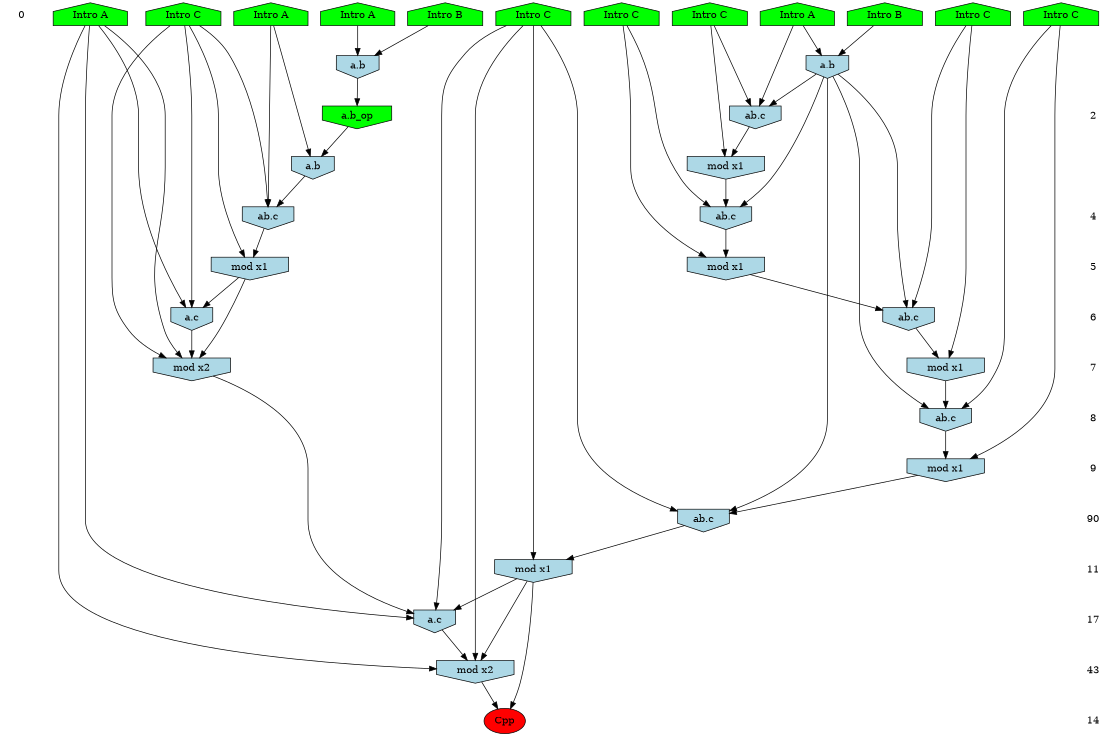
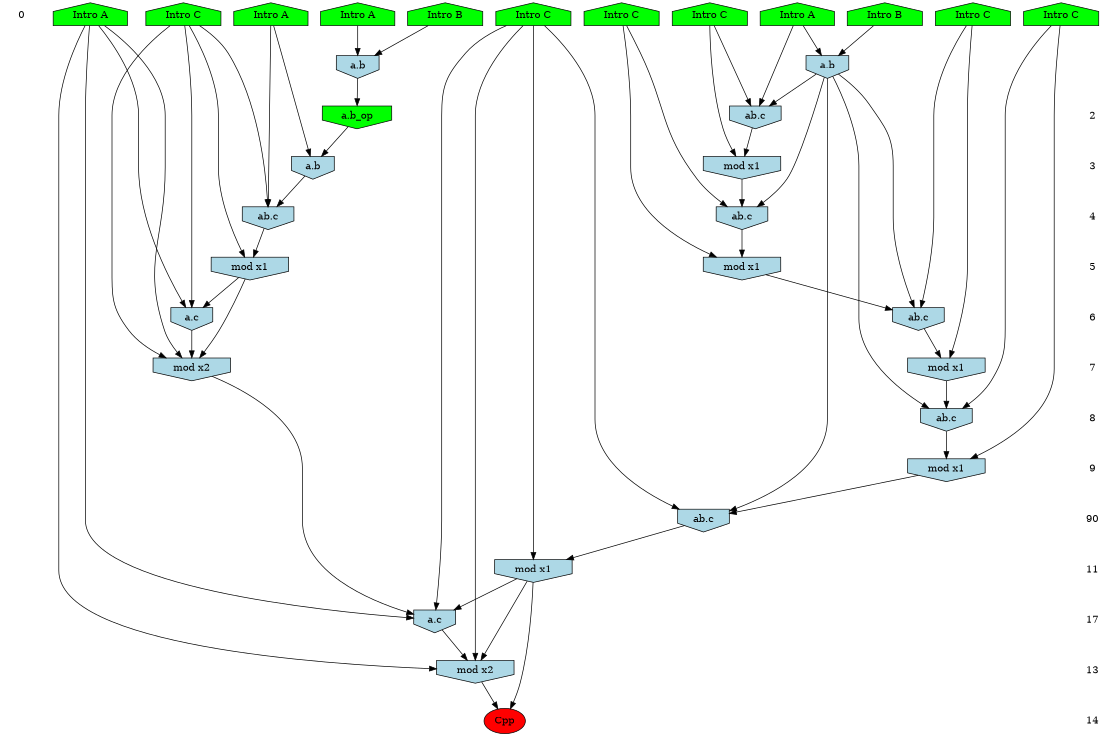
none -> (1093, 167)
(1093, 671) -> (1093, 671)
